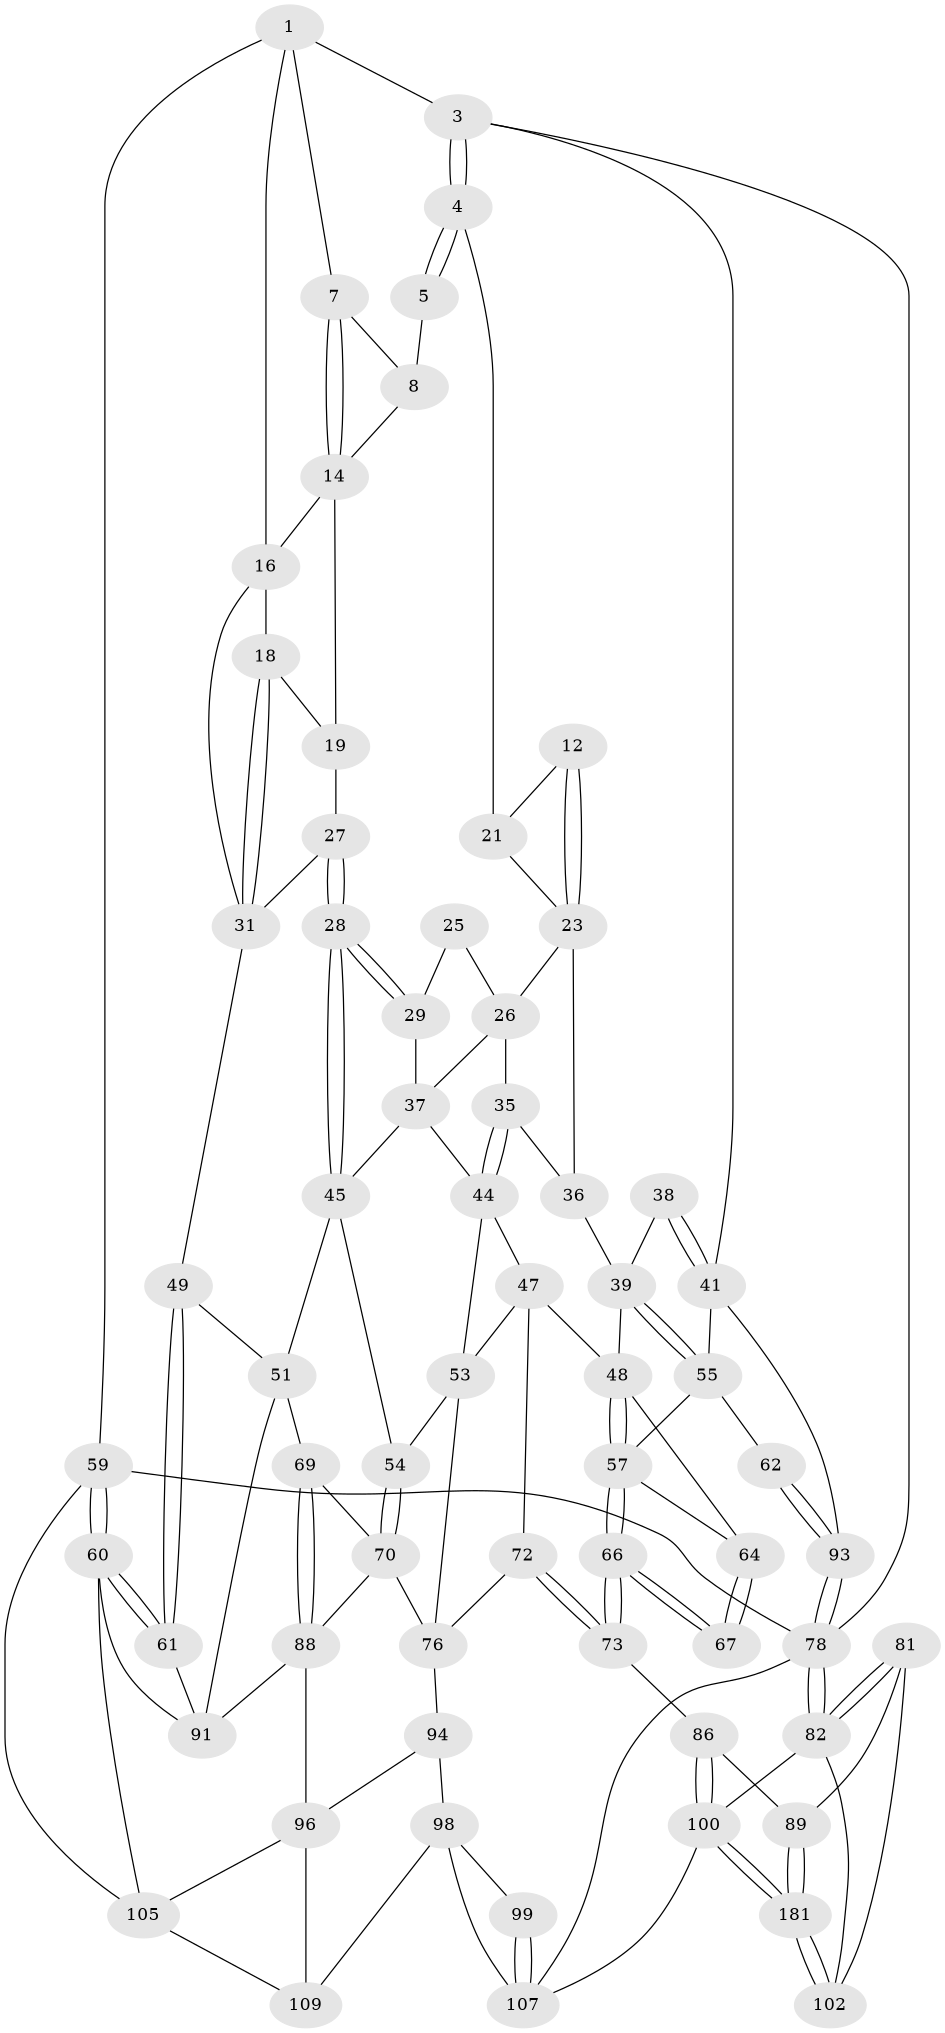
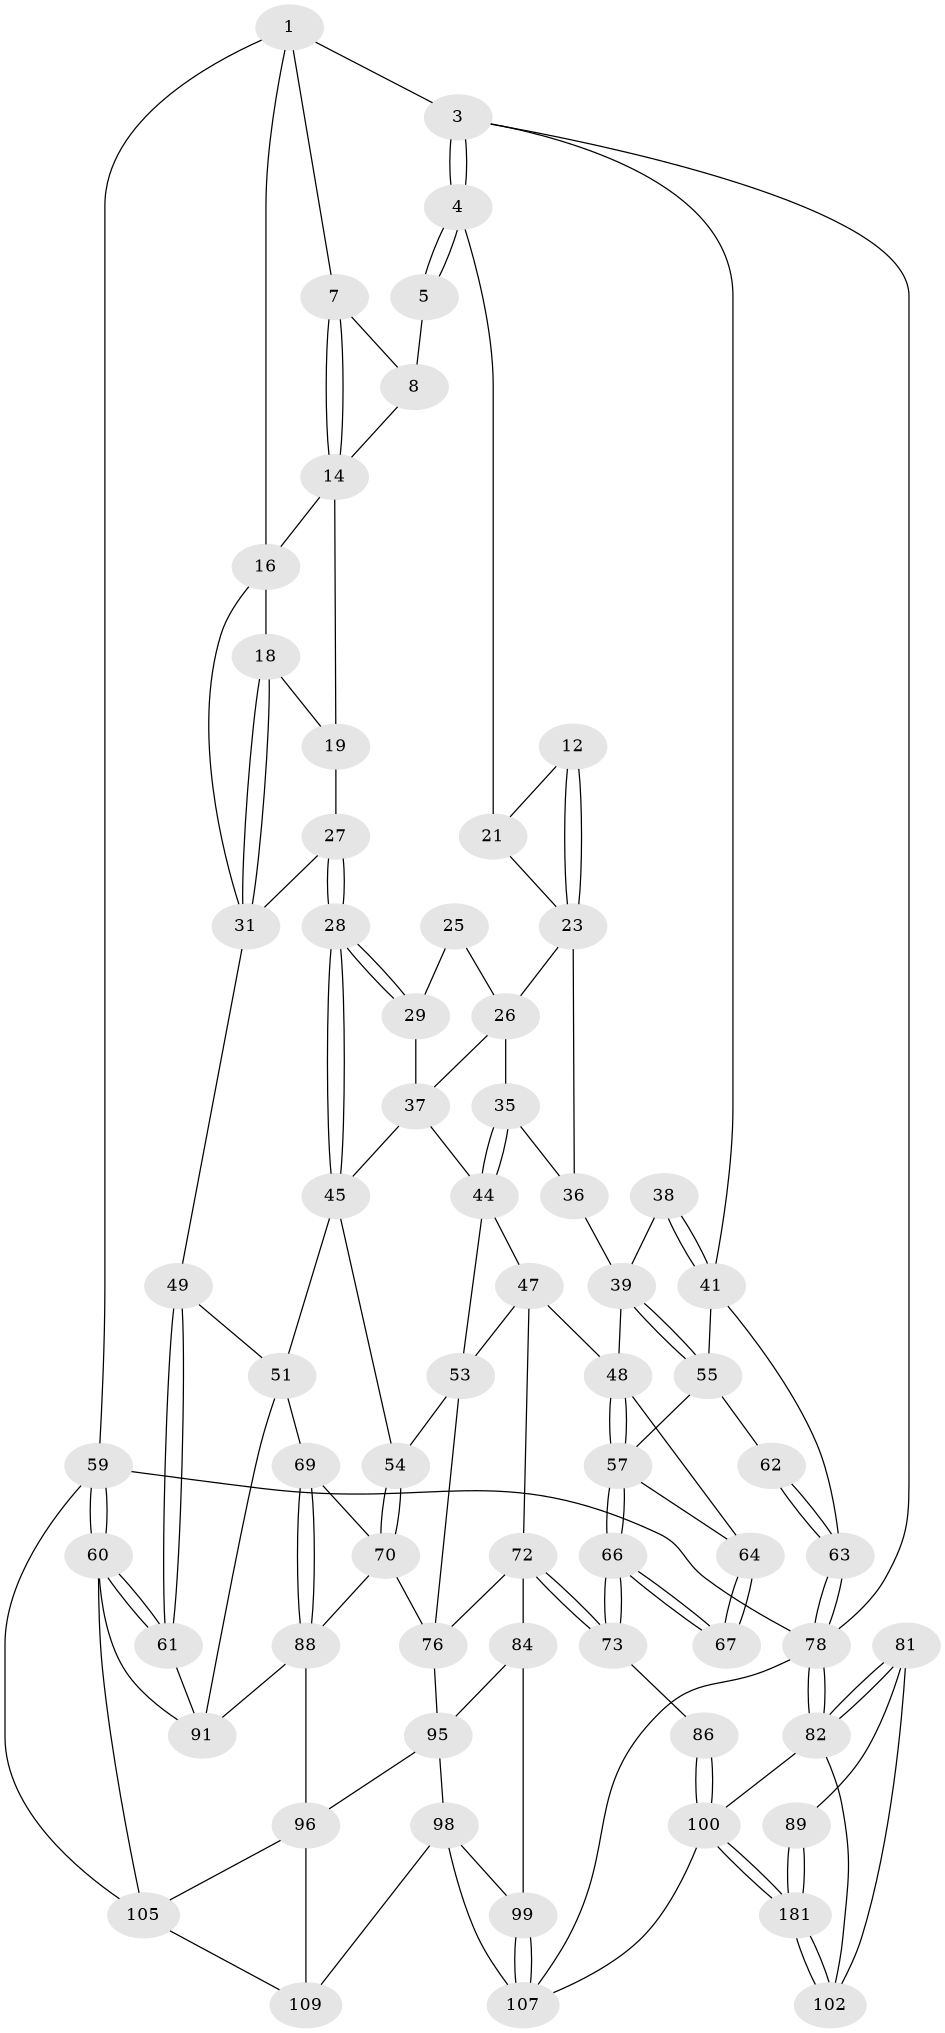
(840, 1556) -> (840, 1556)
none -> (523, 1646)
(438, 1736) -> (438, 1736)
(749, 1779) -> none
